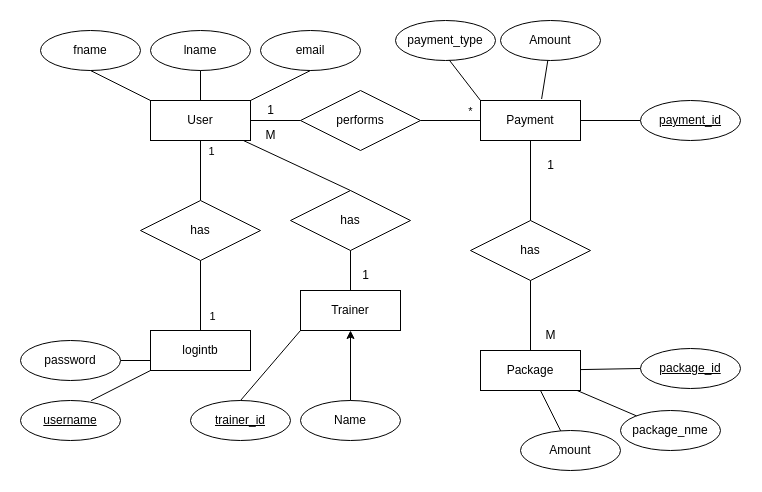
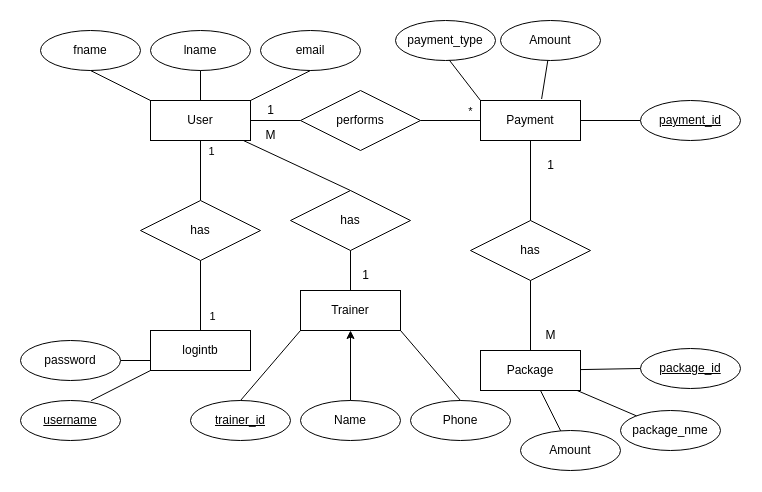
none -> (431, 366)
none -> (461, 421)
